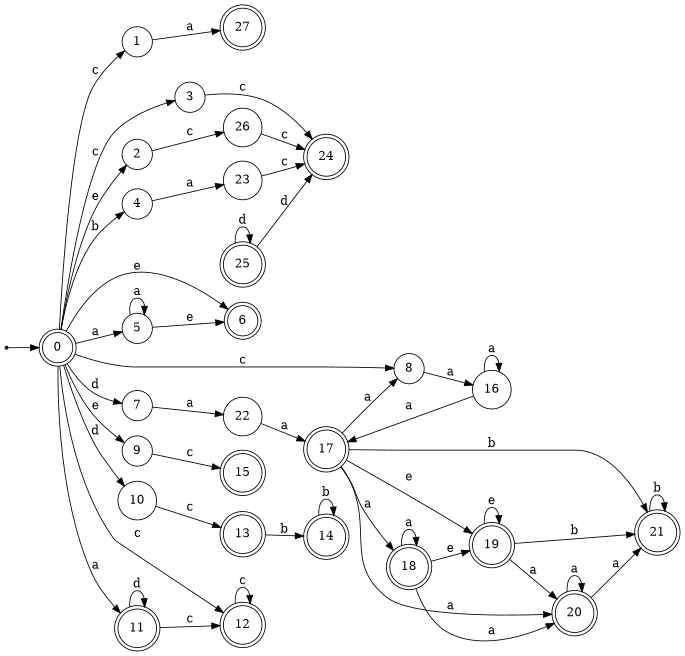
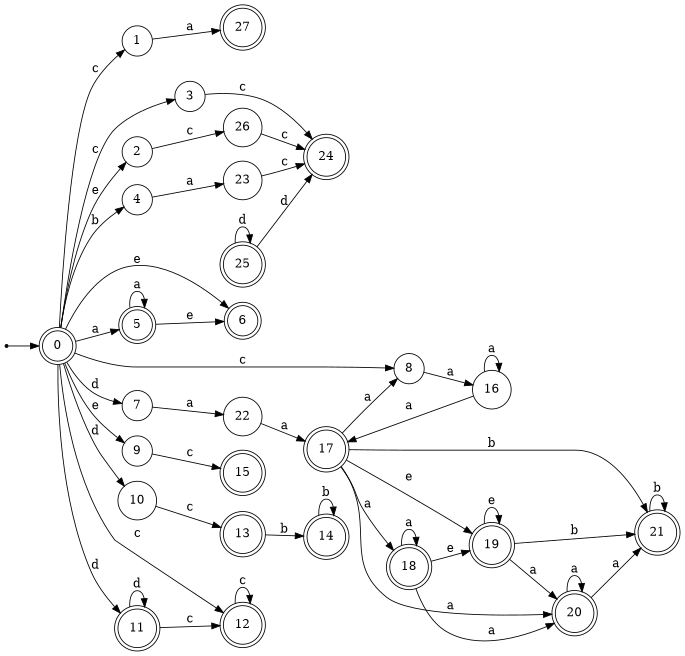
(137, 328) -> (137, 325)
(95, 566) -> (95, 566)
